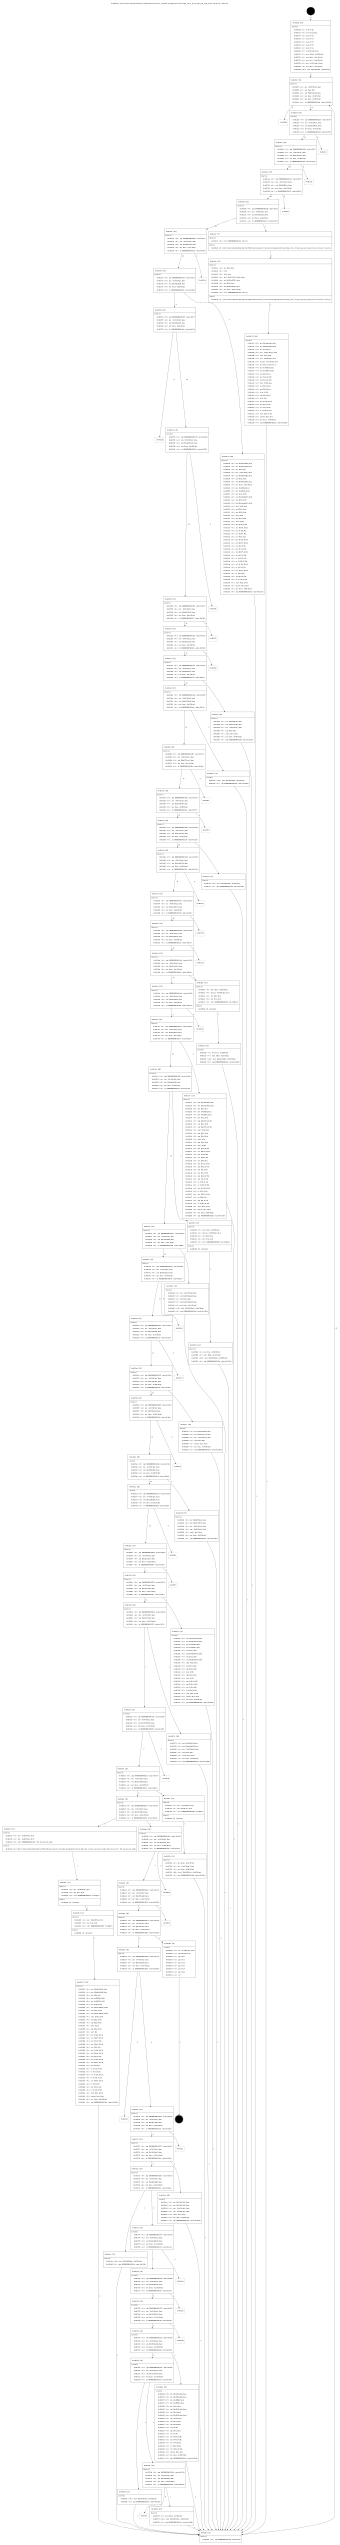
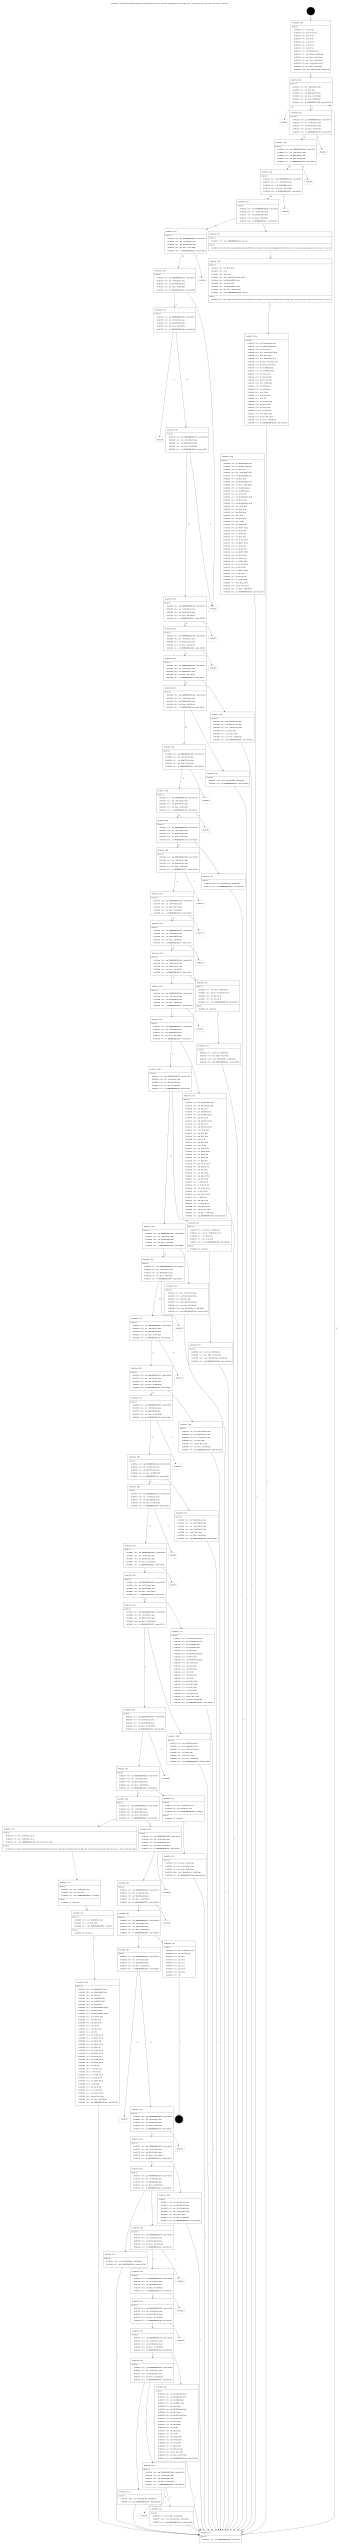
(234, 360) -> (214, 447)
